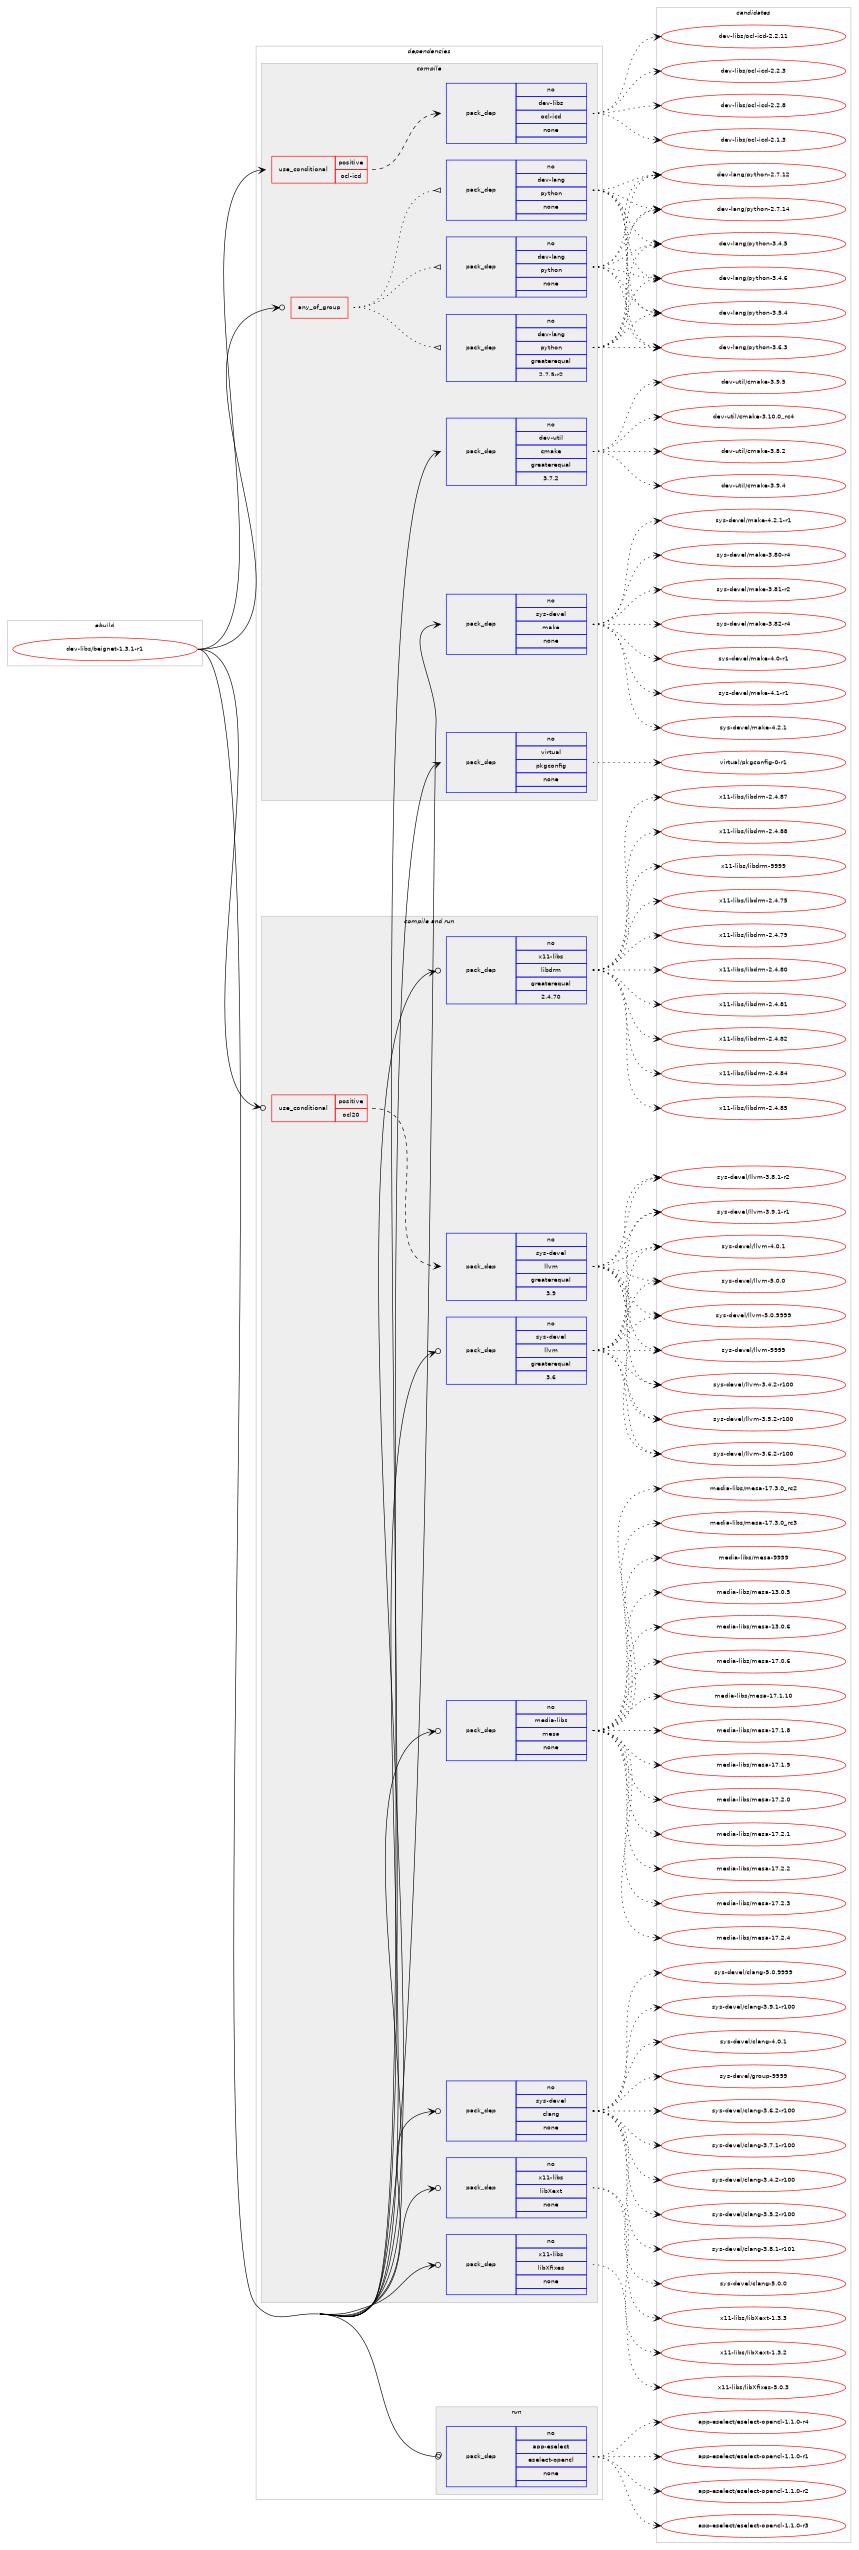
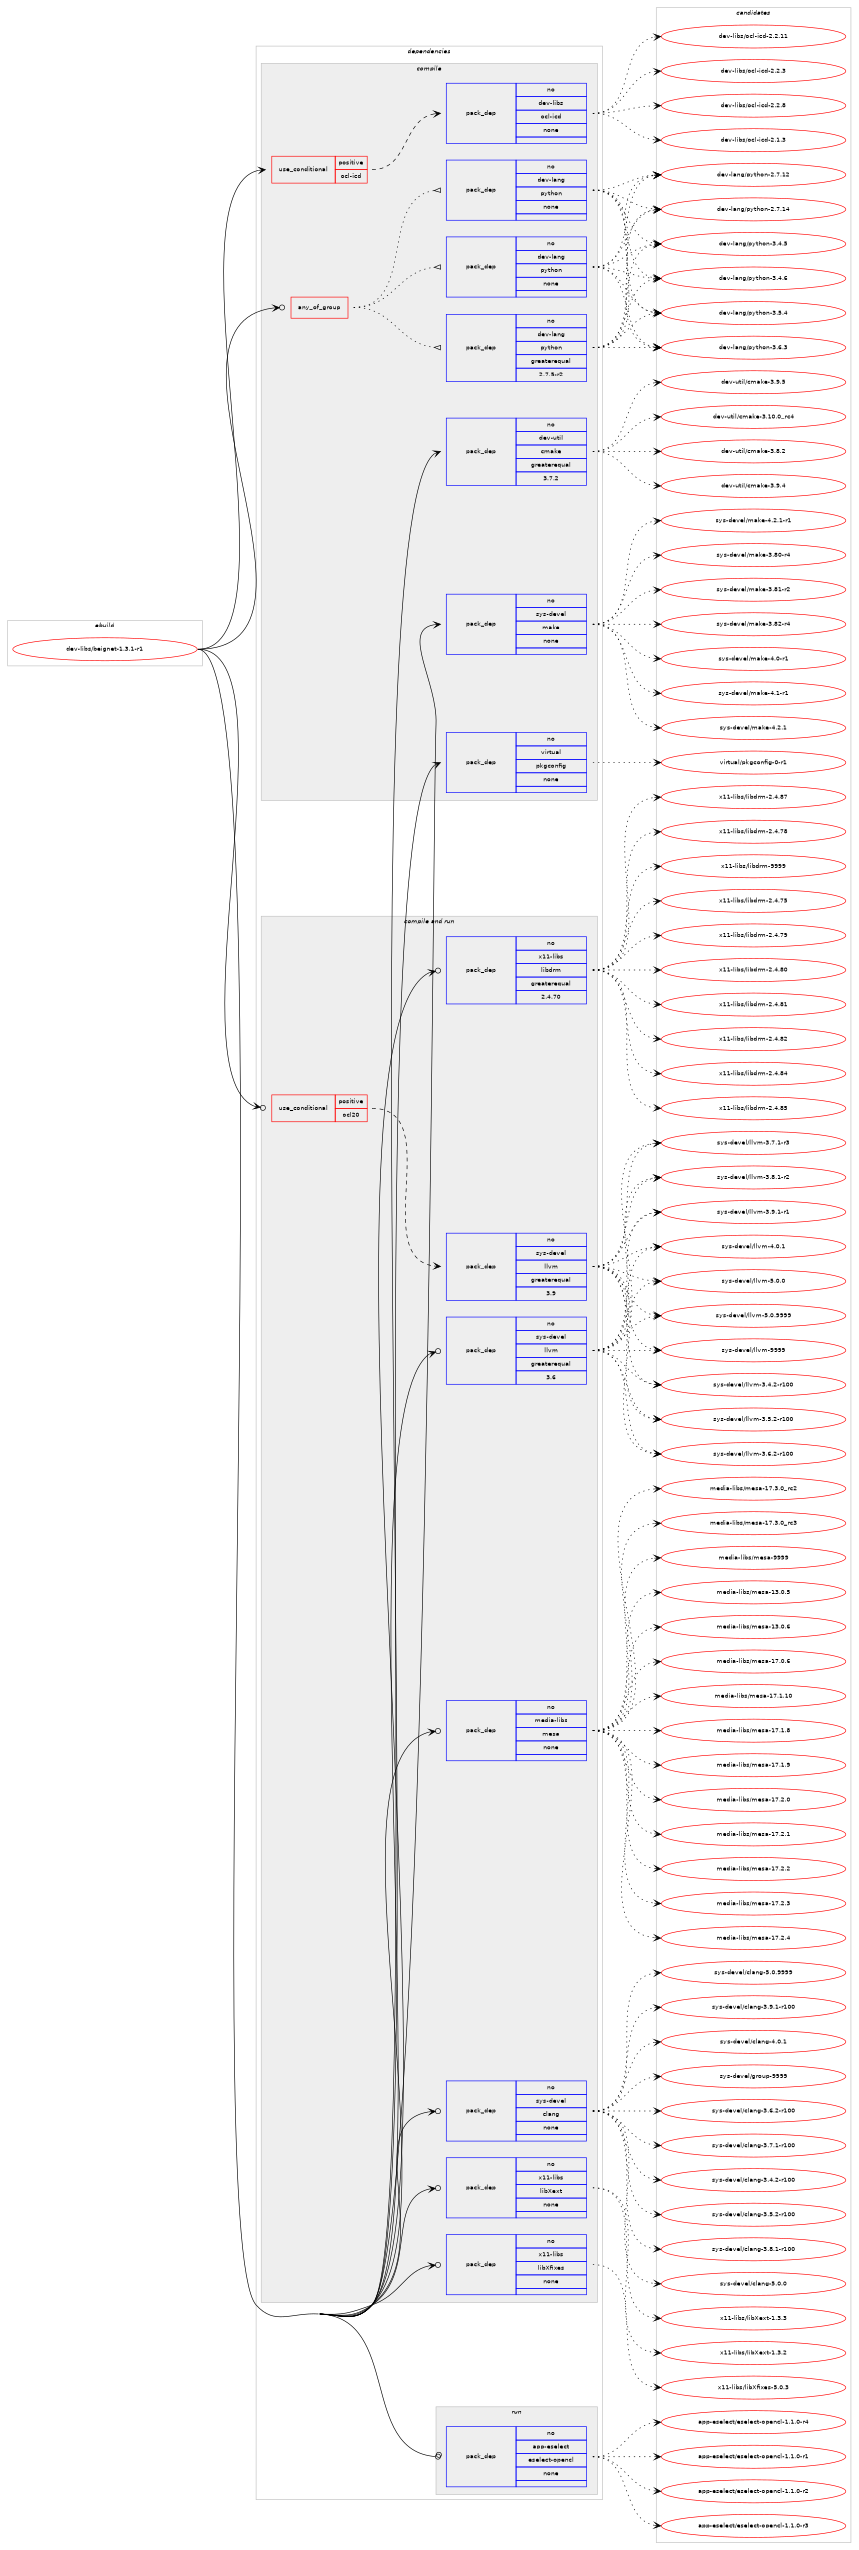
(754, 832) -> (754, 832)
none -> (754, 1143)
(754, 2249) -> (754, 2249)
